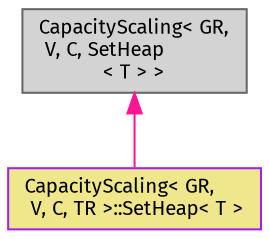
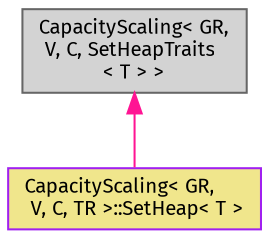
(135, 51) -> (135, 51)
